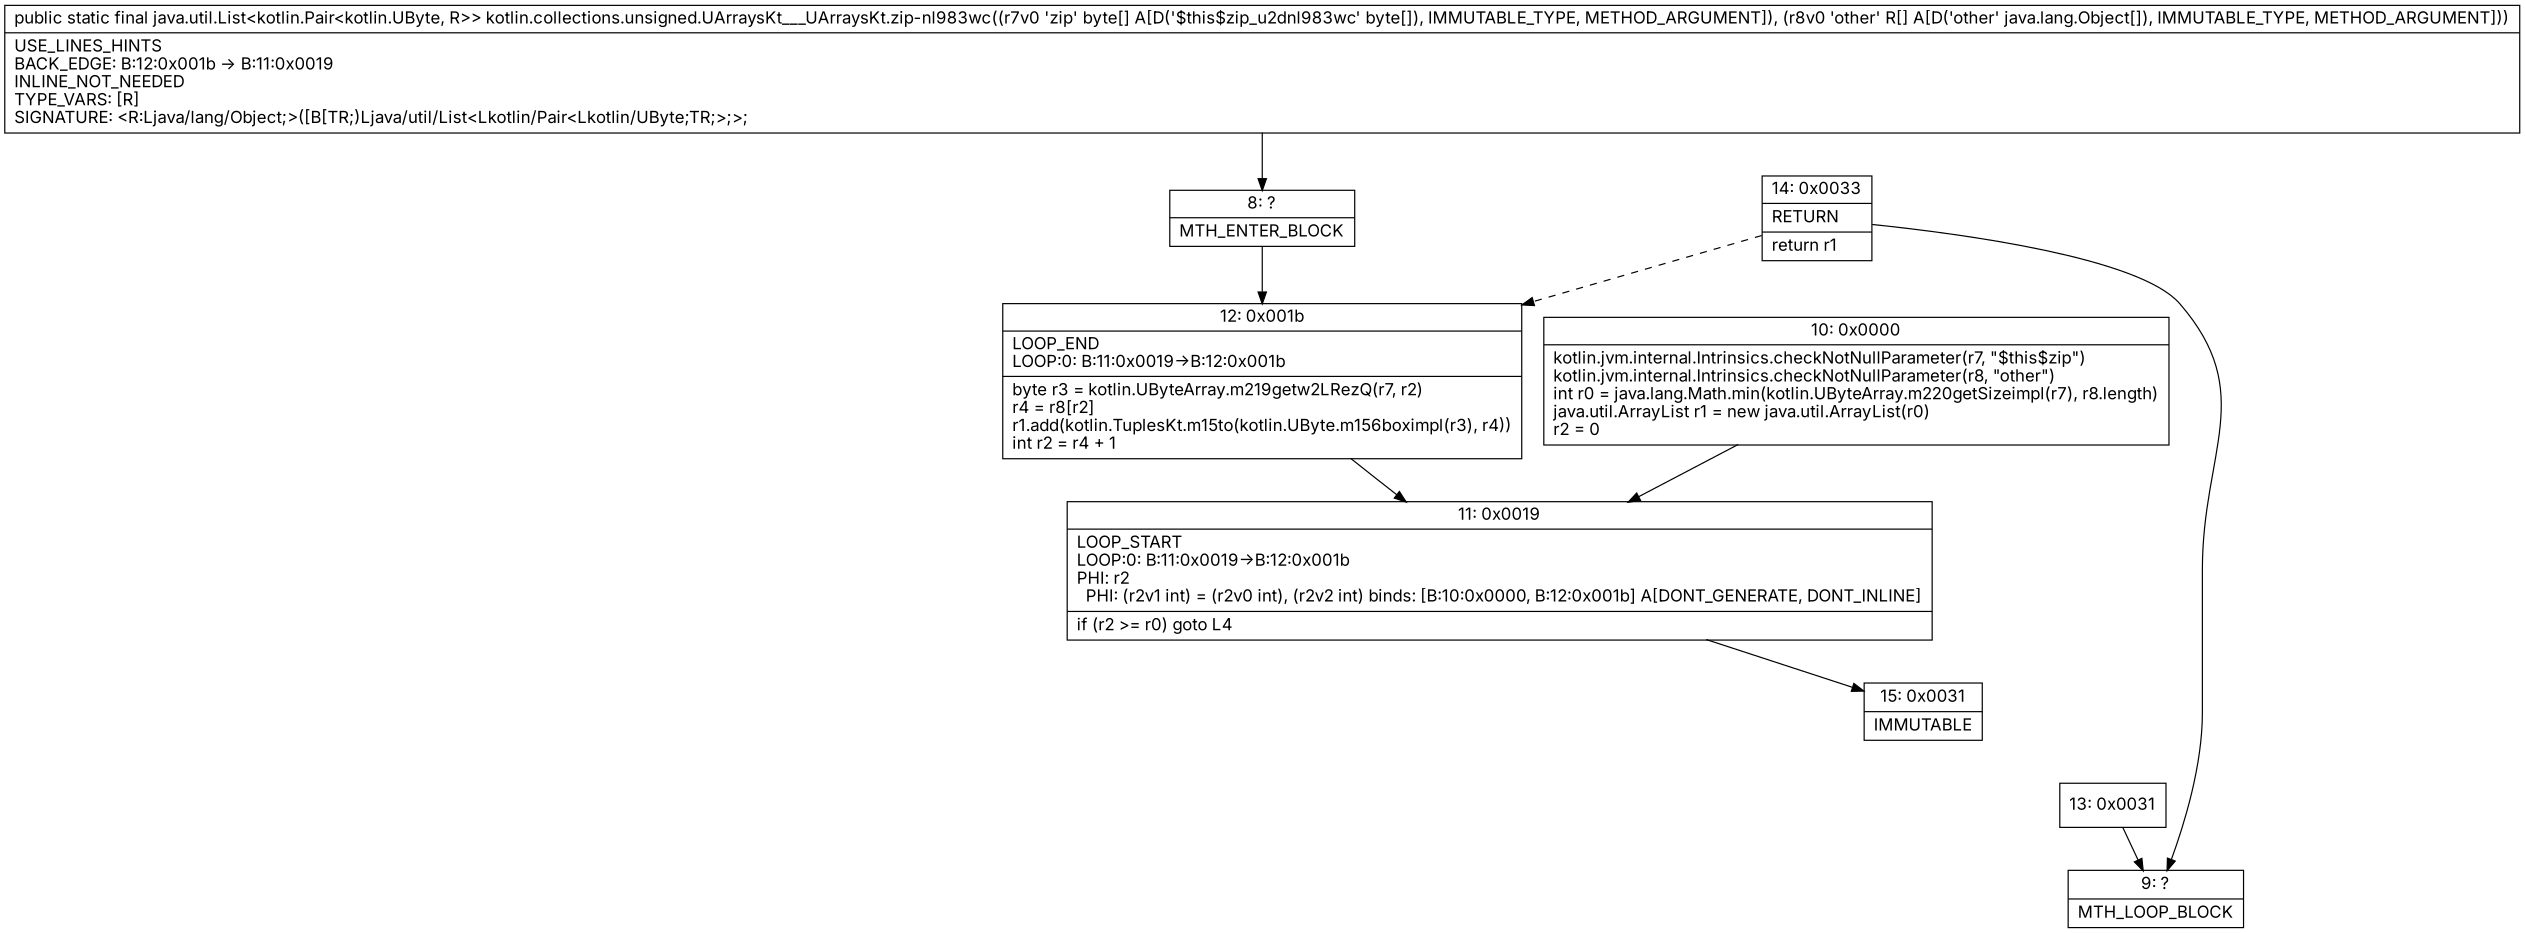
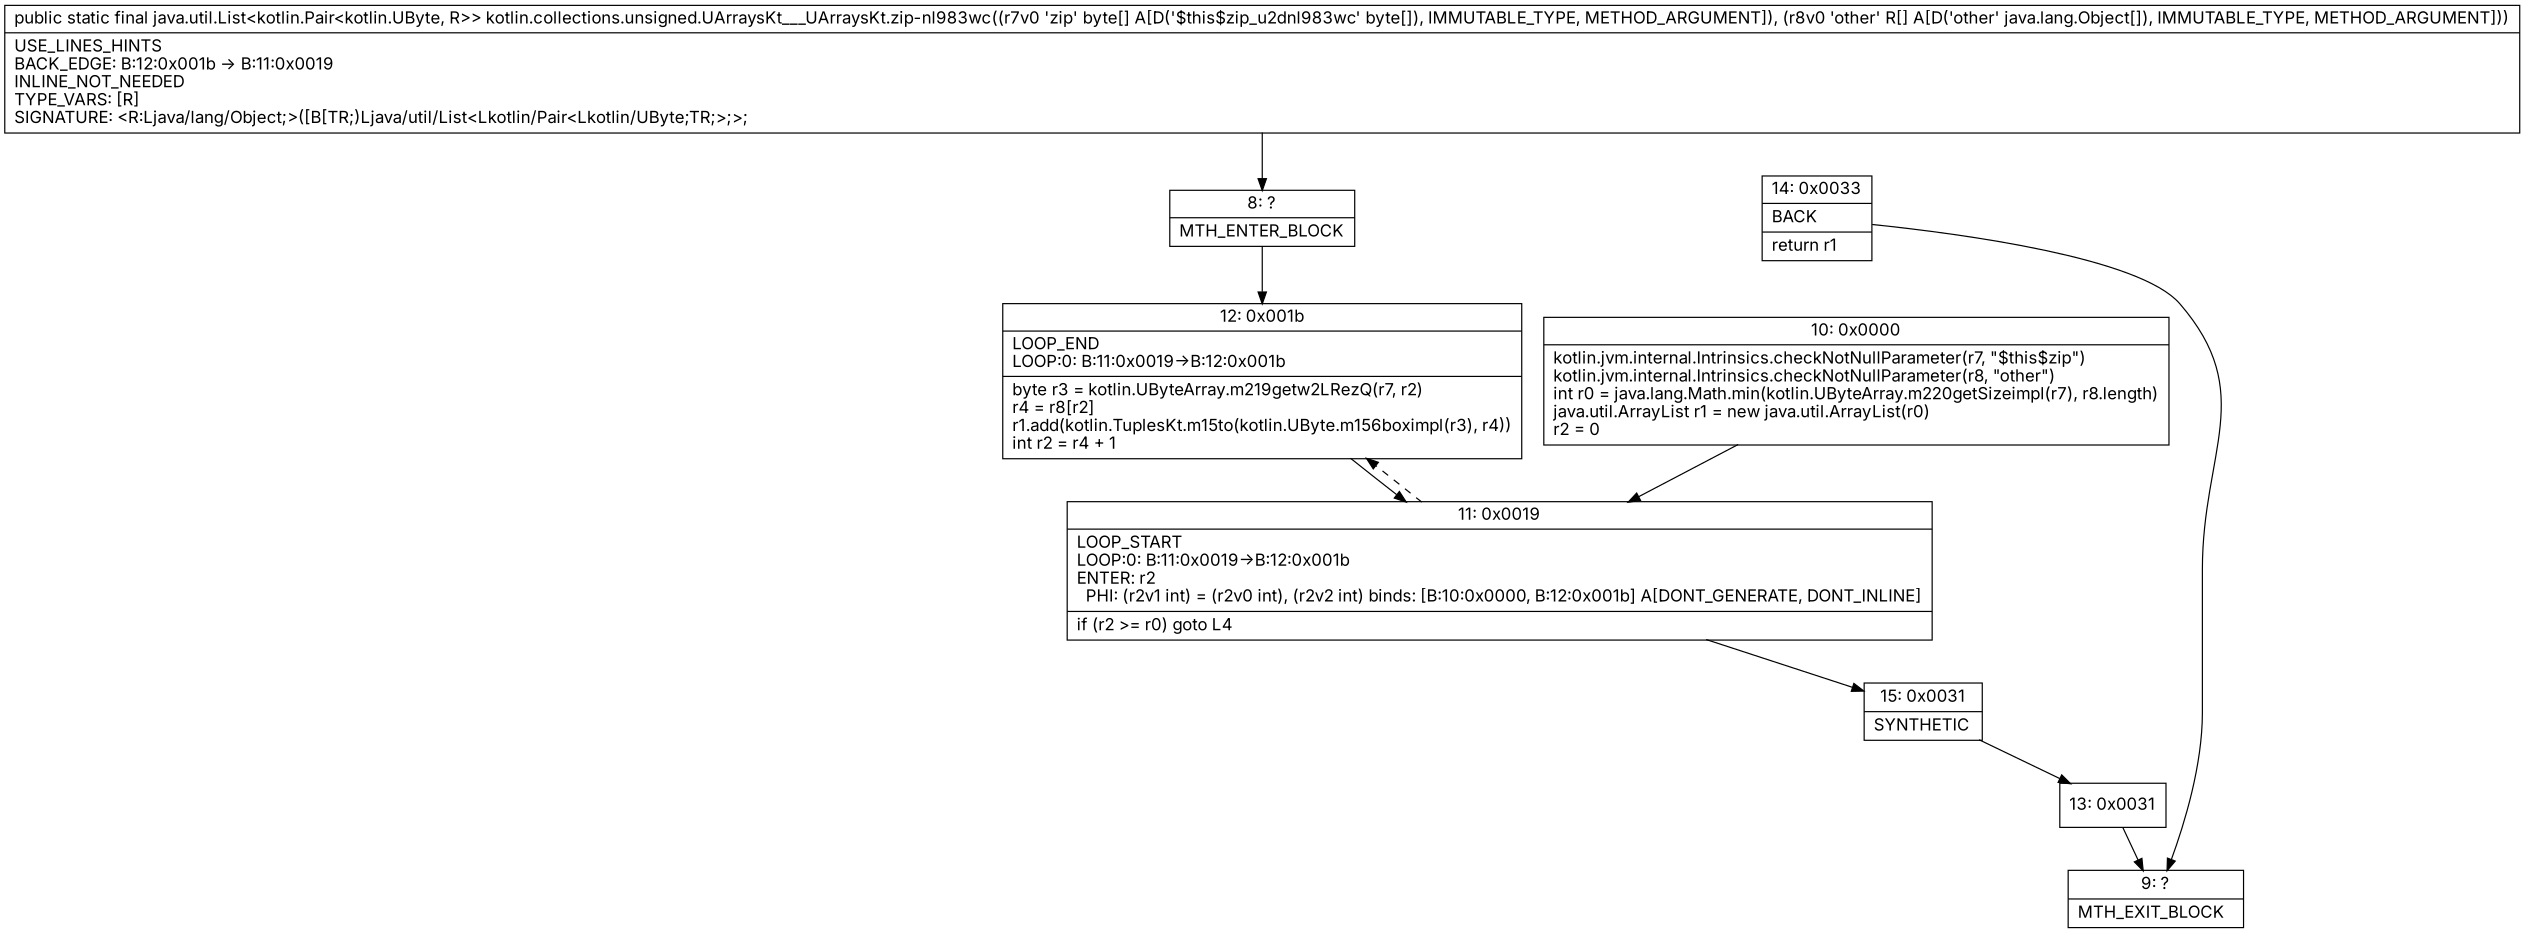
(1806, 217) -> (1795, 217)
(1648, 269) -> (1399, 484)
(1106, 579) -> (1118, 579)
(1923, 725) -> (1922, 725)
none -> (2019, 759)
(2156, 913) -> (2152, 913)
